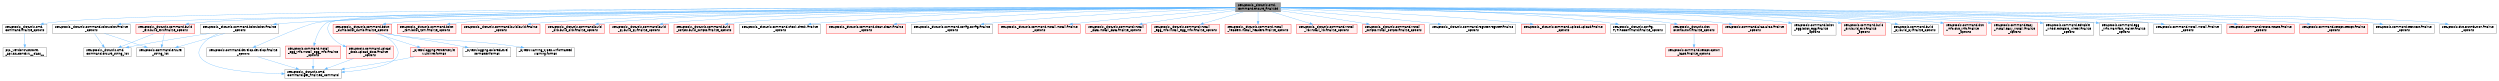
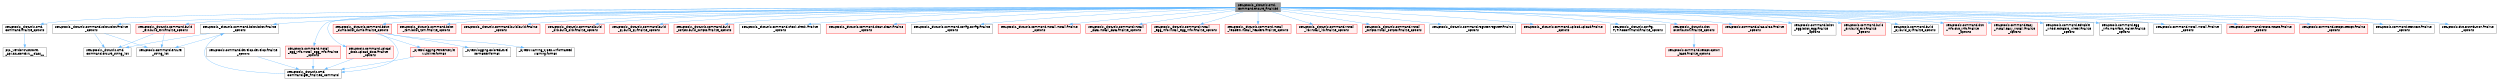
(743, 12) -> none
(223, 68) -> (229, 68)
